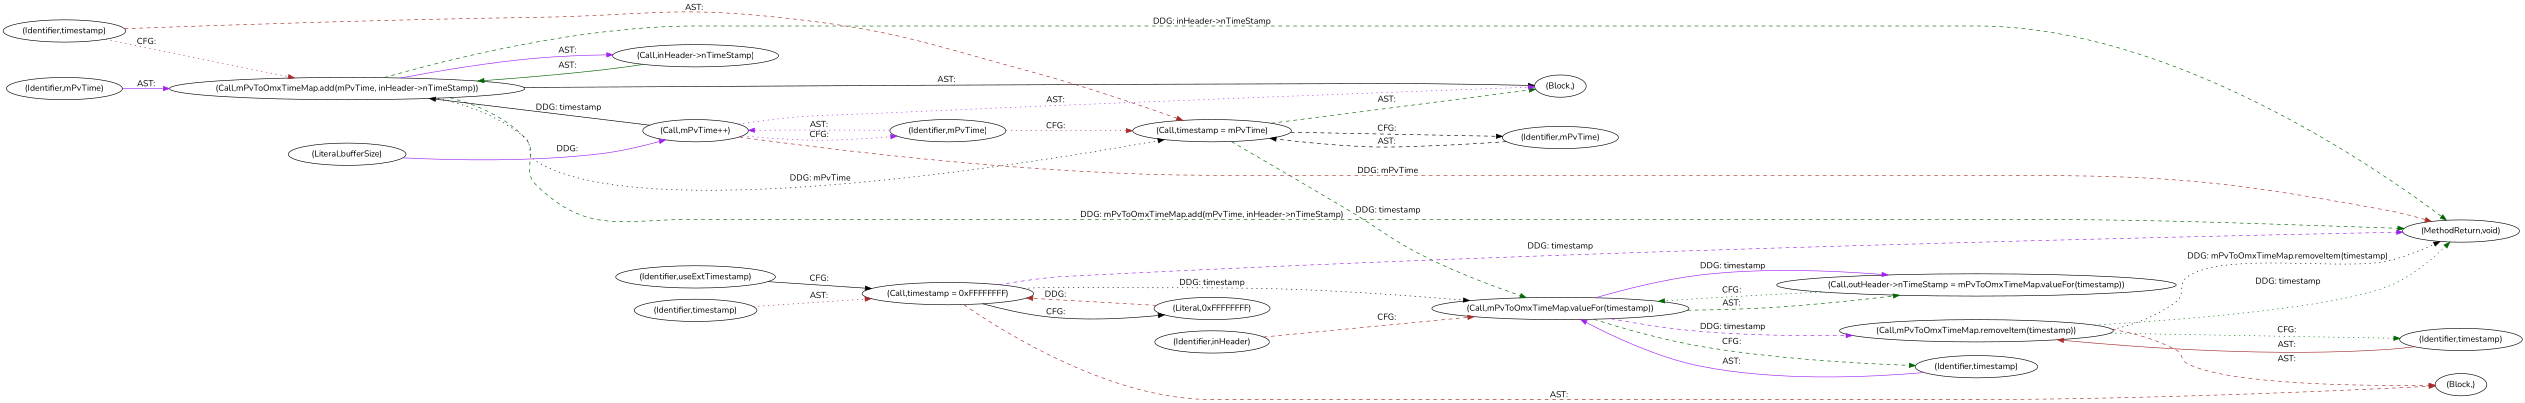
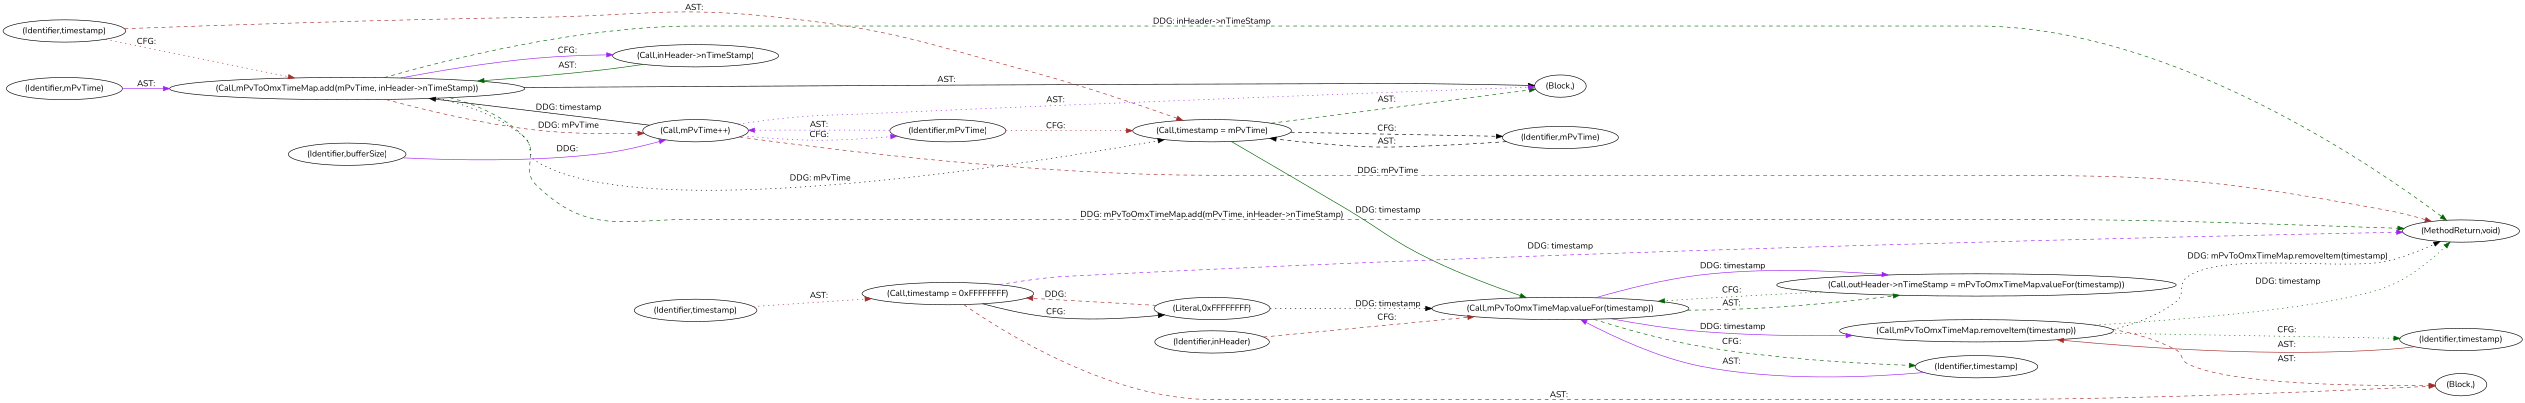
(569, 50) -> (569, 50)
none -> (498, 125)
(347, 154) -> (347, 154)
(1373, 225) -> (1373, 225)
(696, 277) -> none
(1243, 288) -> (1348, 308)
(1728, 333) -> (1728, 333)
